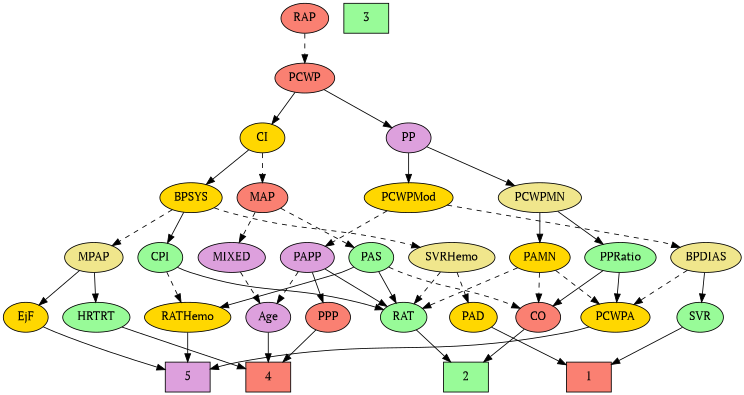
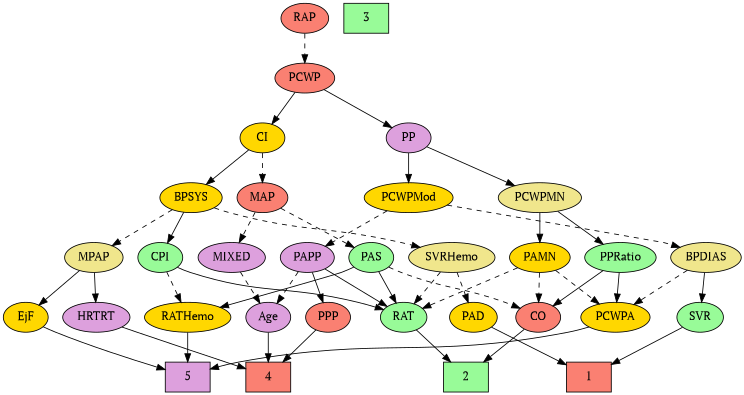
(96, 317) -> (96, 317)
